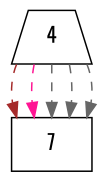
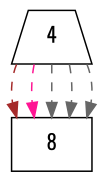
(52, 144) -> (52, 144)
